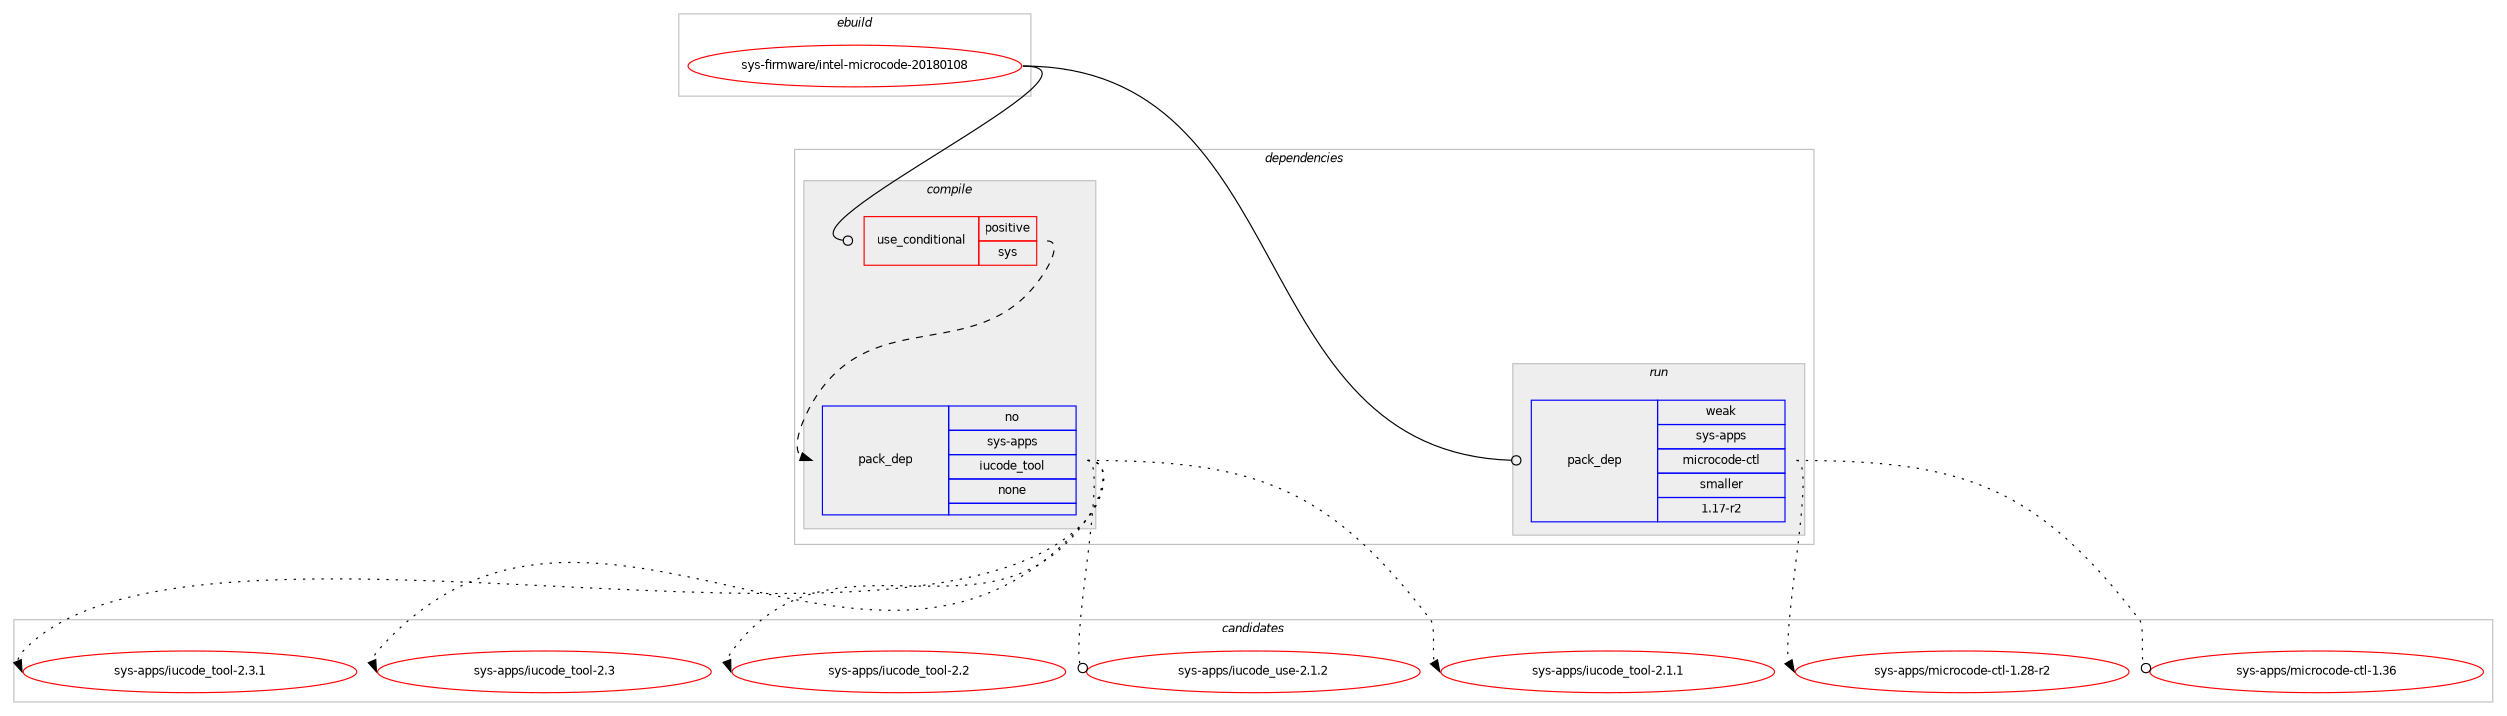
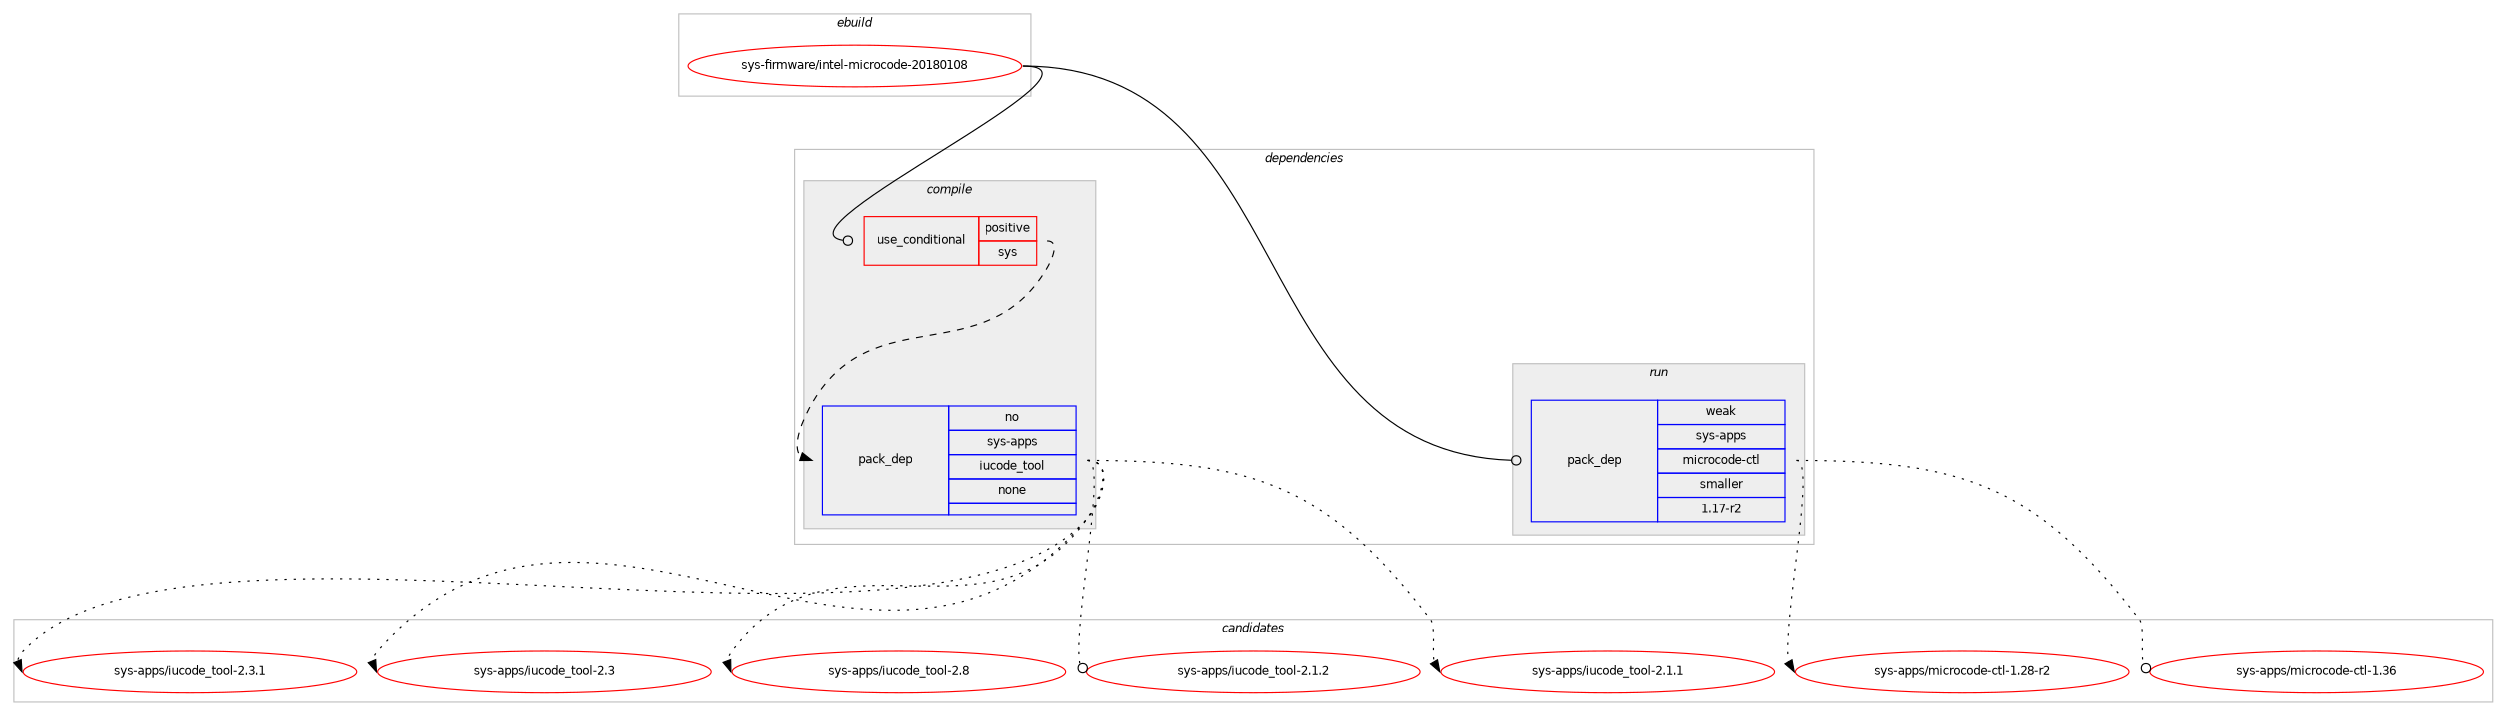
(899, 672) -> (899, 672)
(1253, 672) -> (1253, 672)
